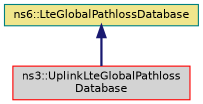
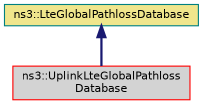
(101, 15) -> (101, 15)
